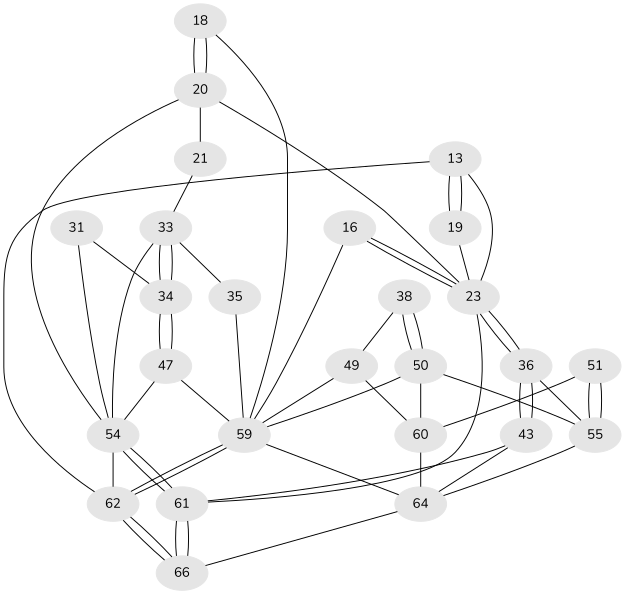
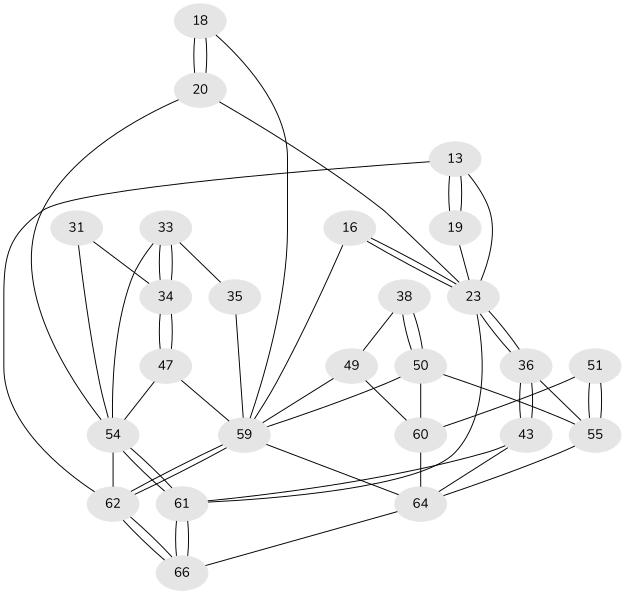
(200, 159) -> none
